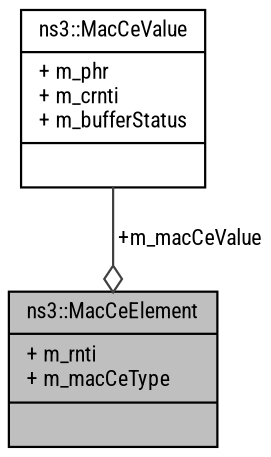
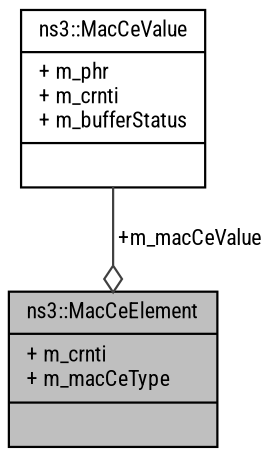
(62, 355) -> (68, 355)
